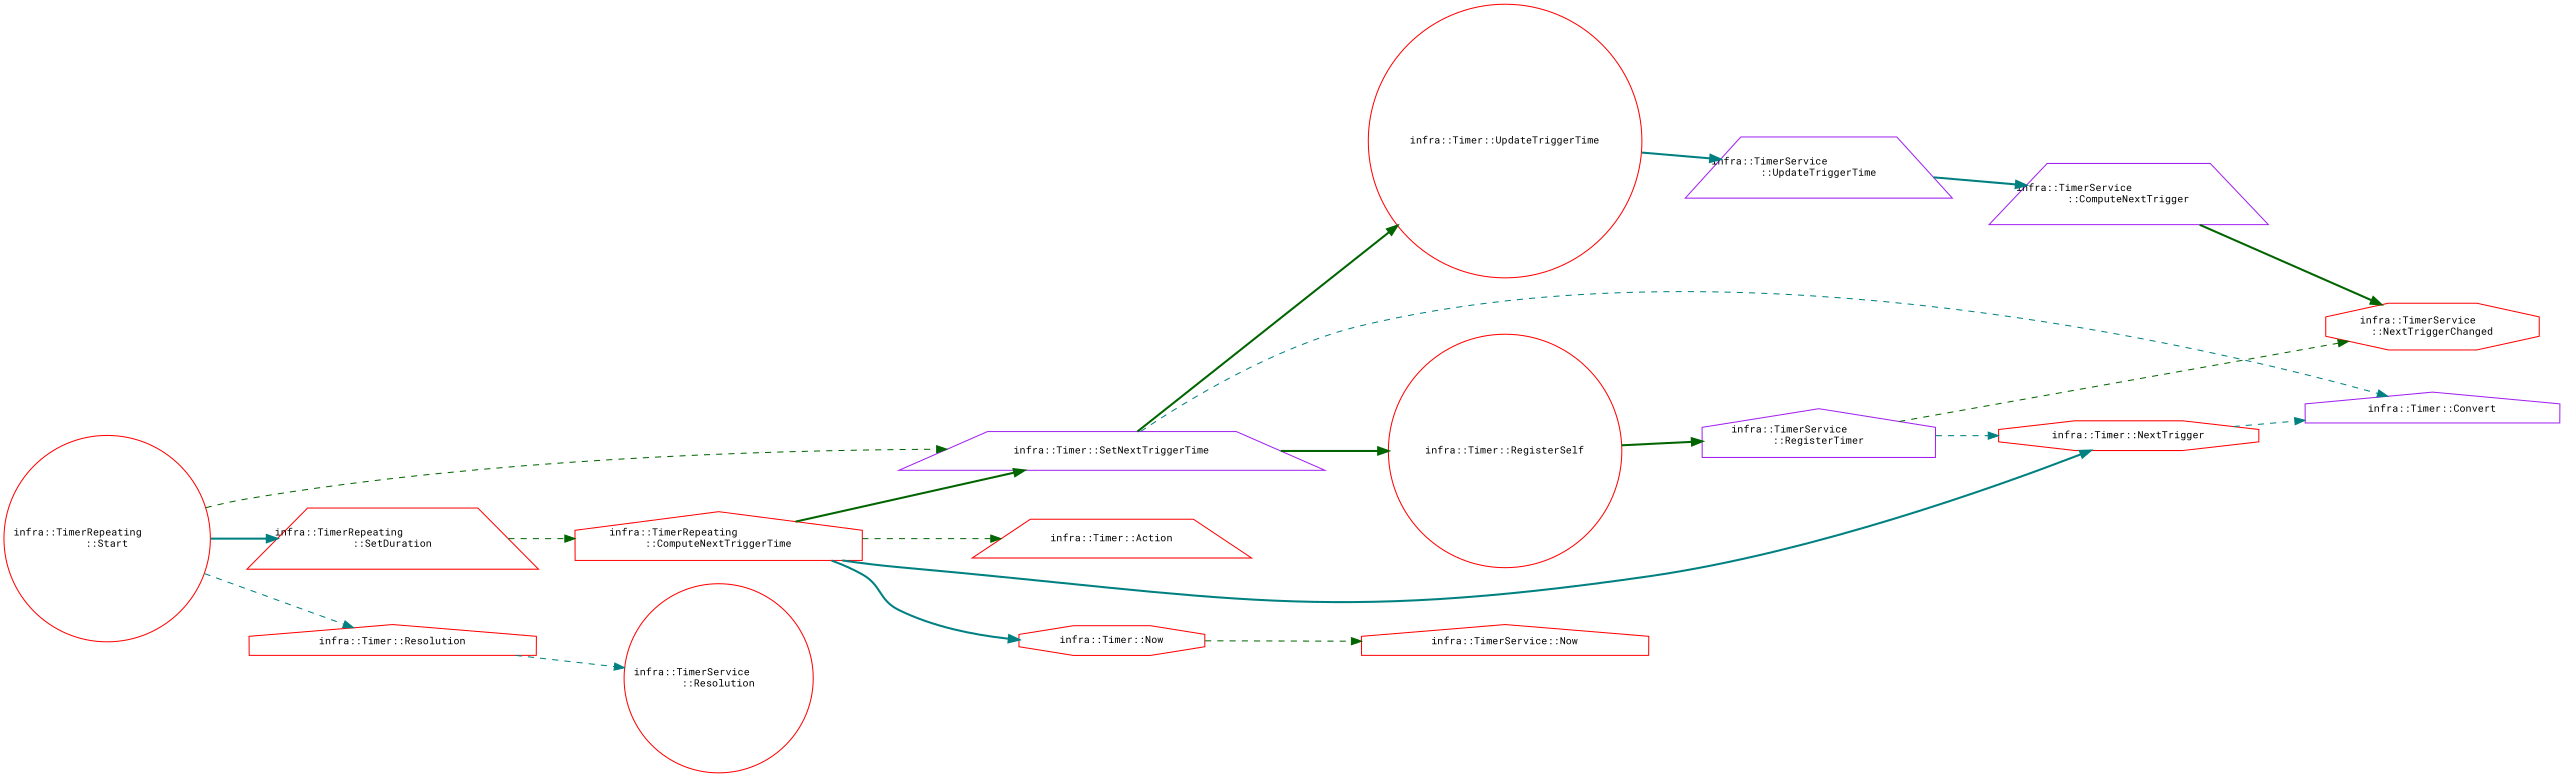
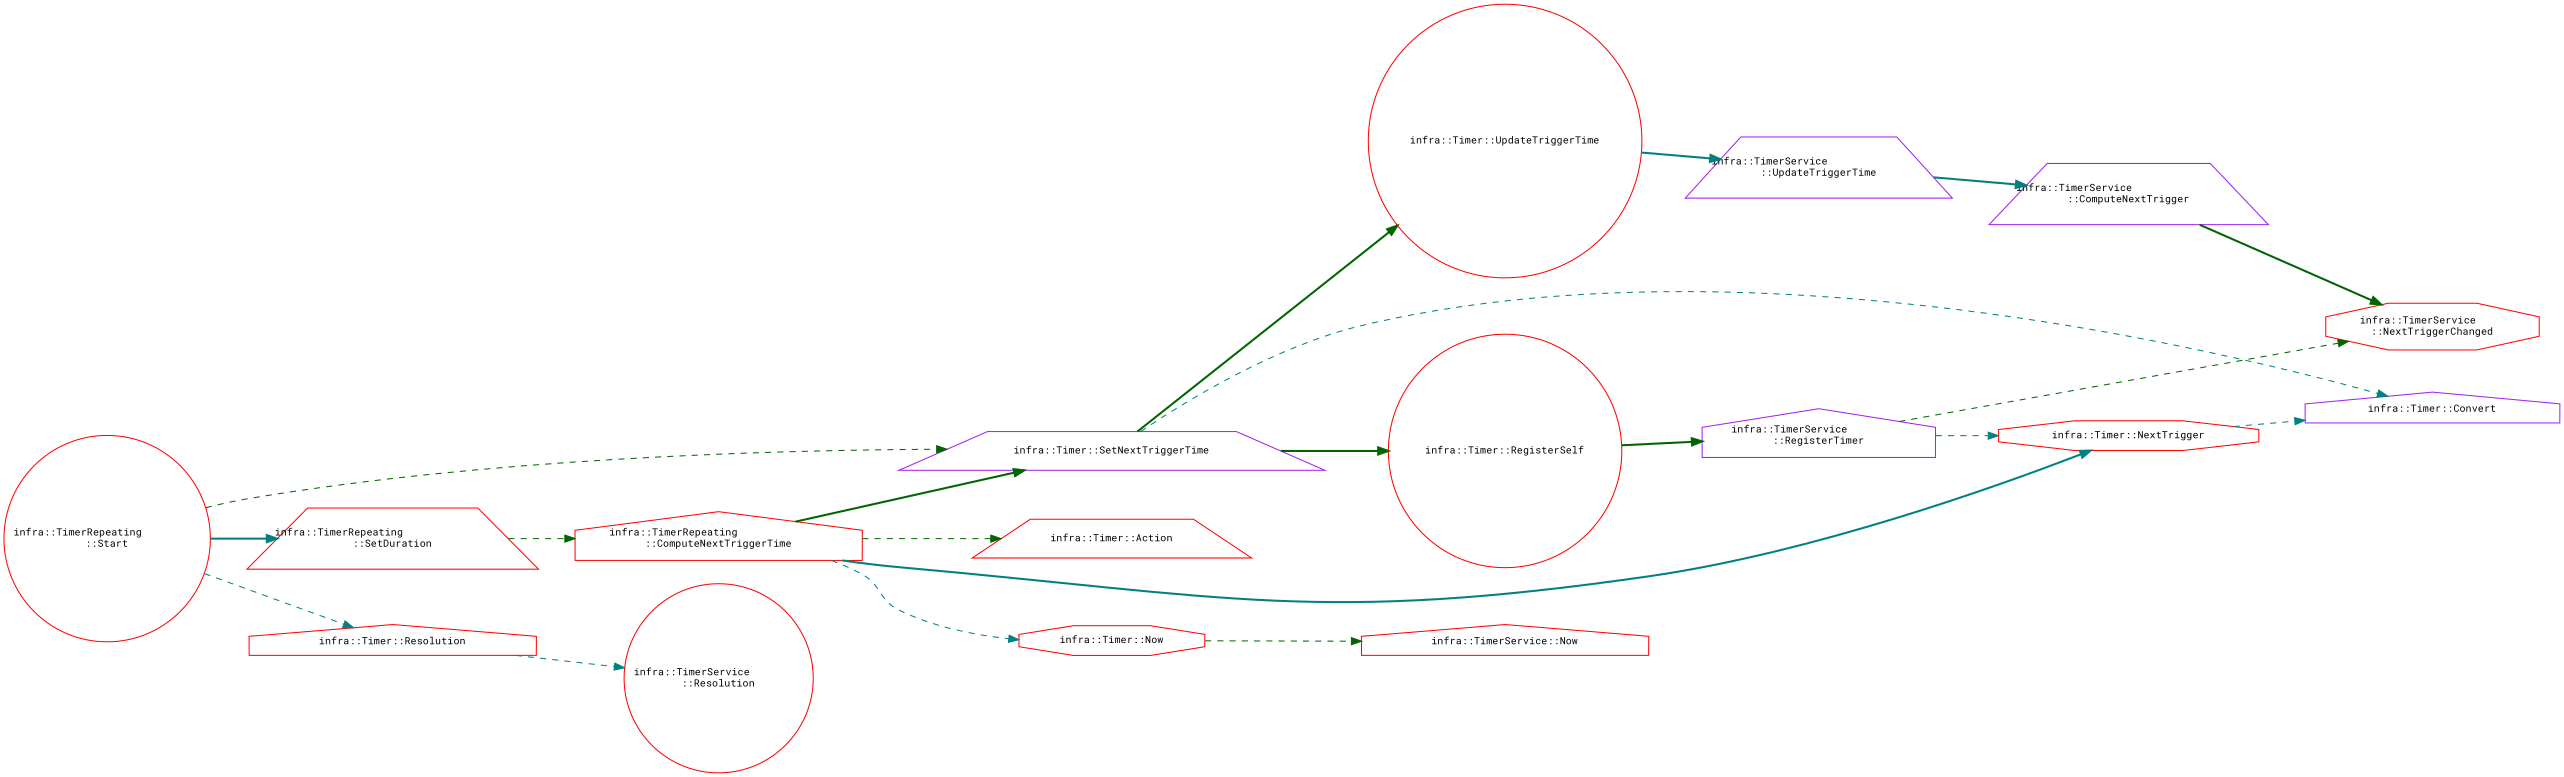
(912, 616) -> (912, 616)
